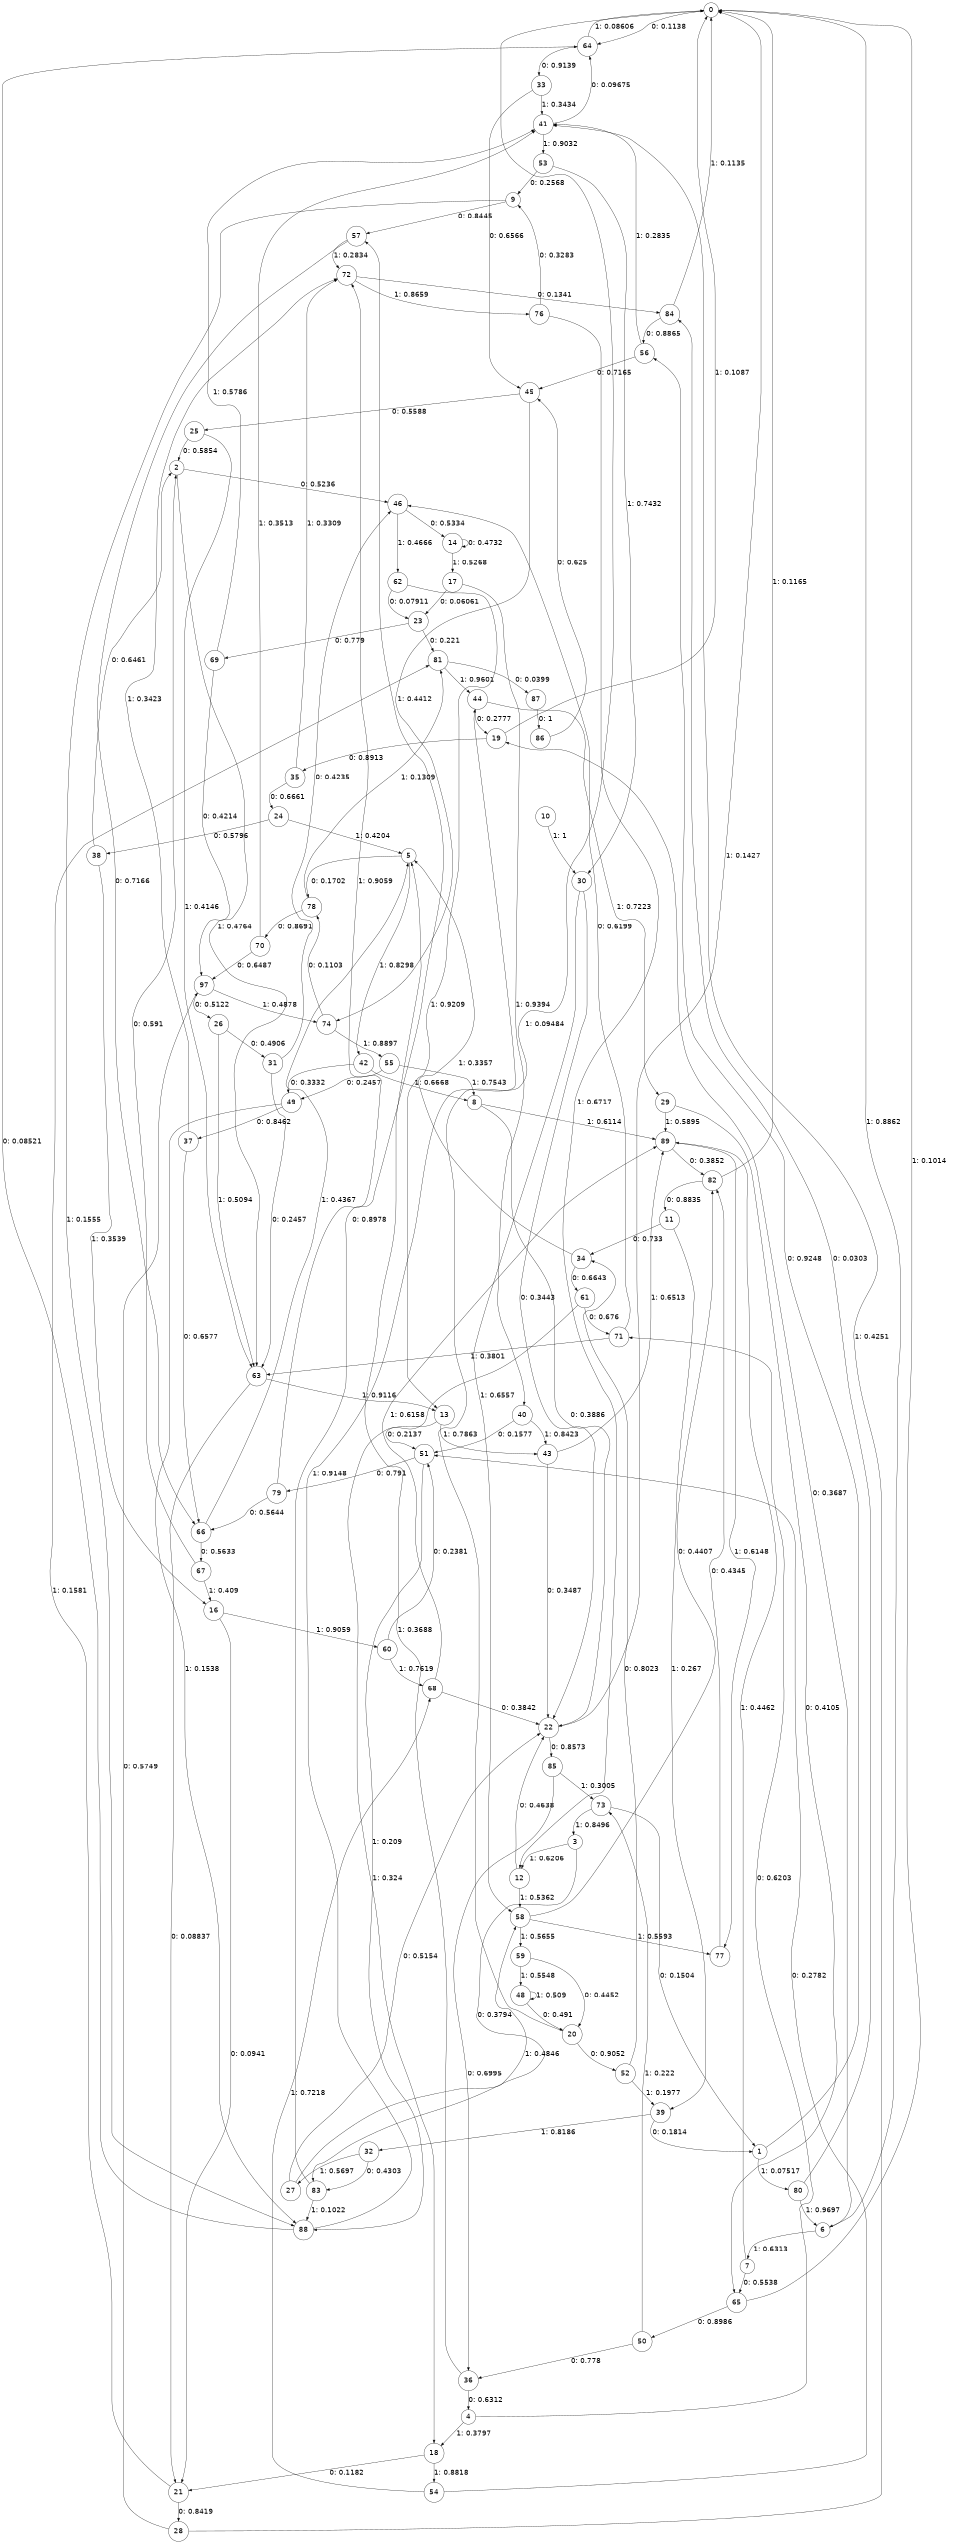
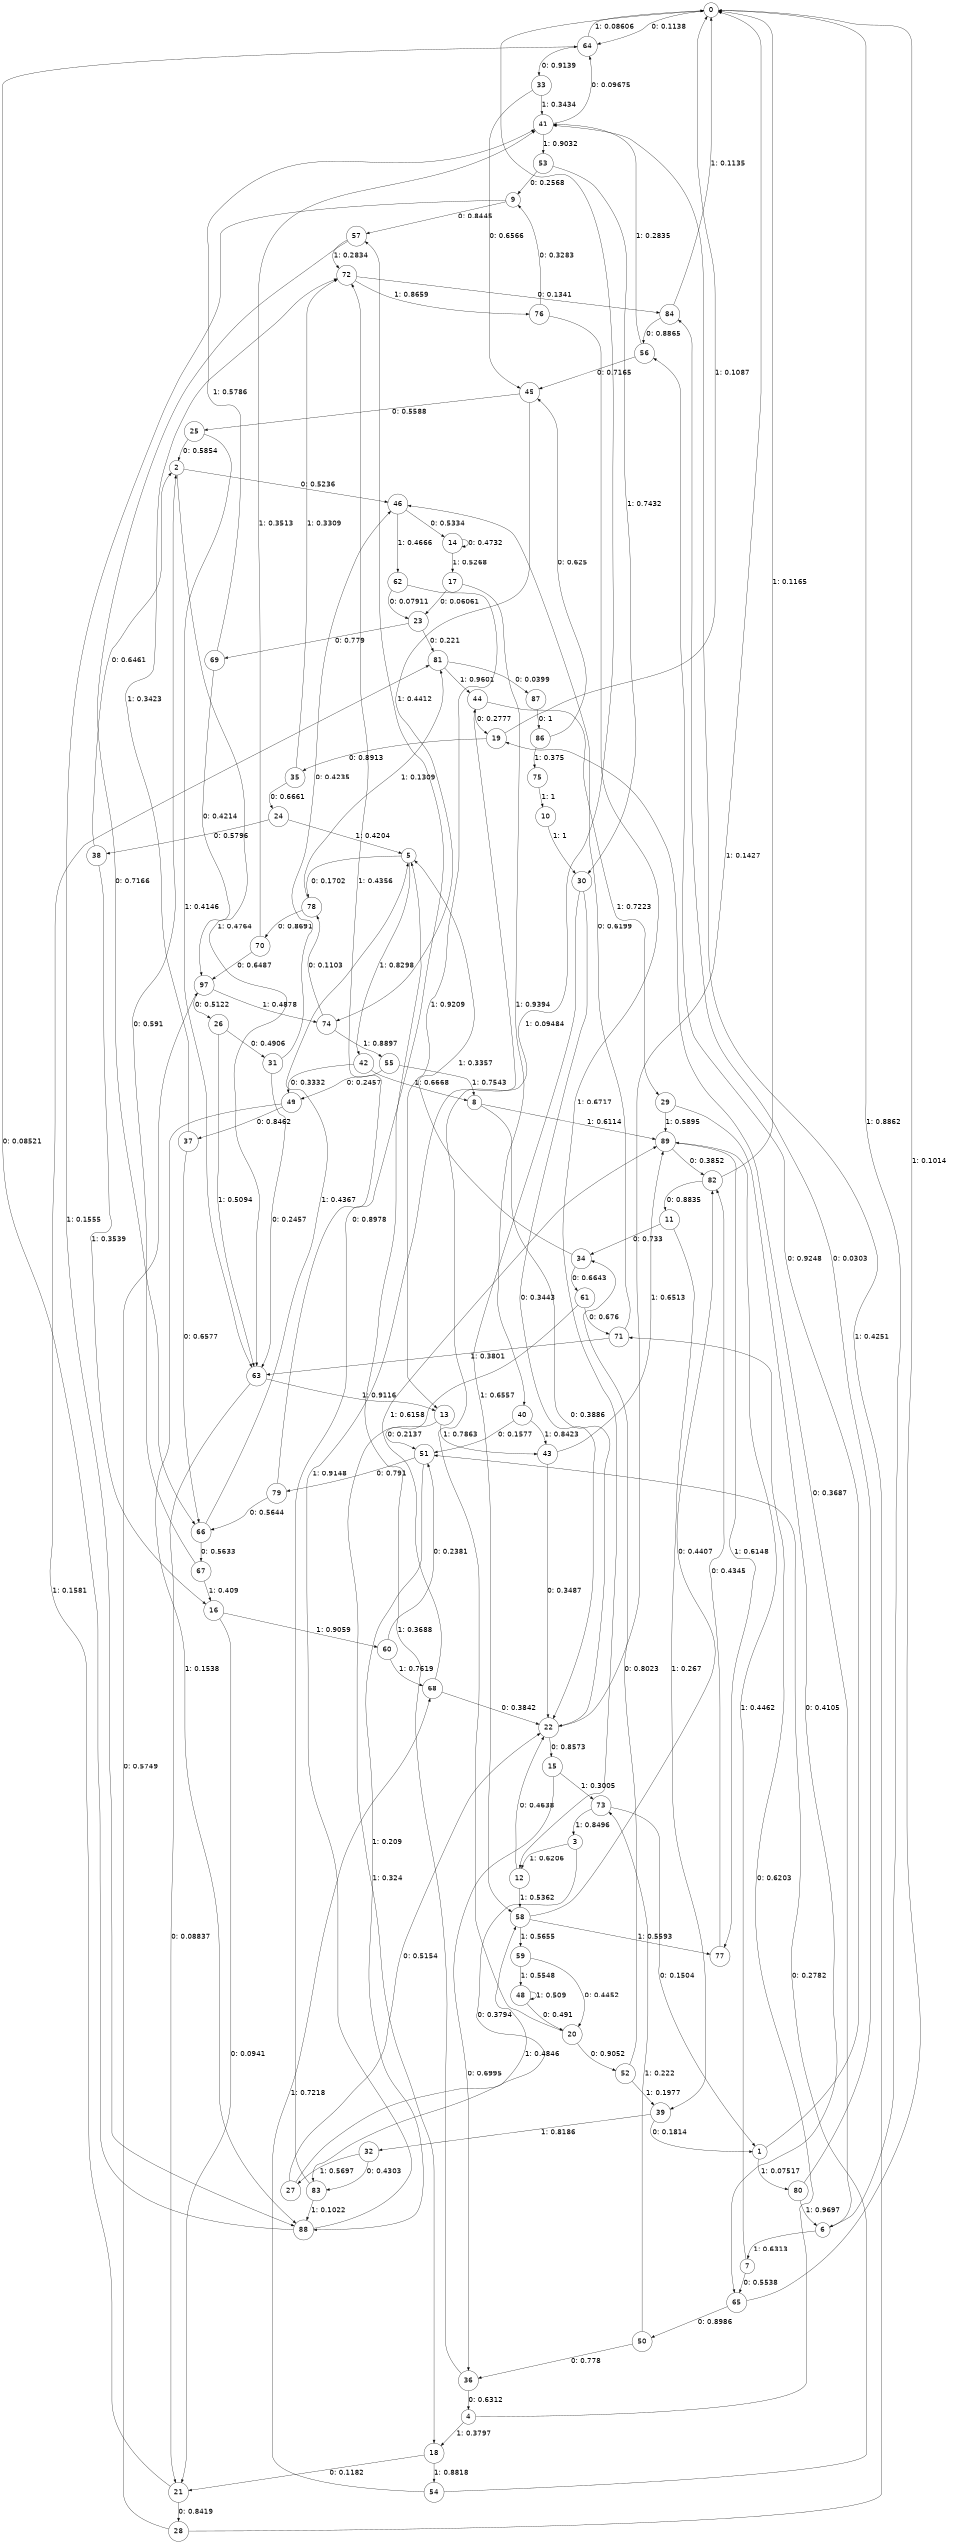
none -> (537, 778)
(379, 881) -> (379, 881)
(552, 1767) -> (552, 1767)
